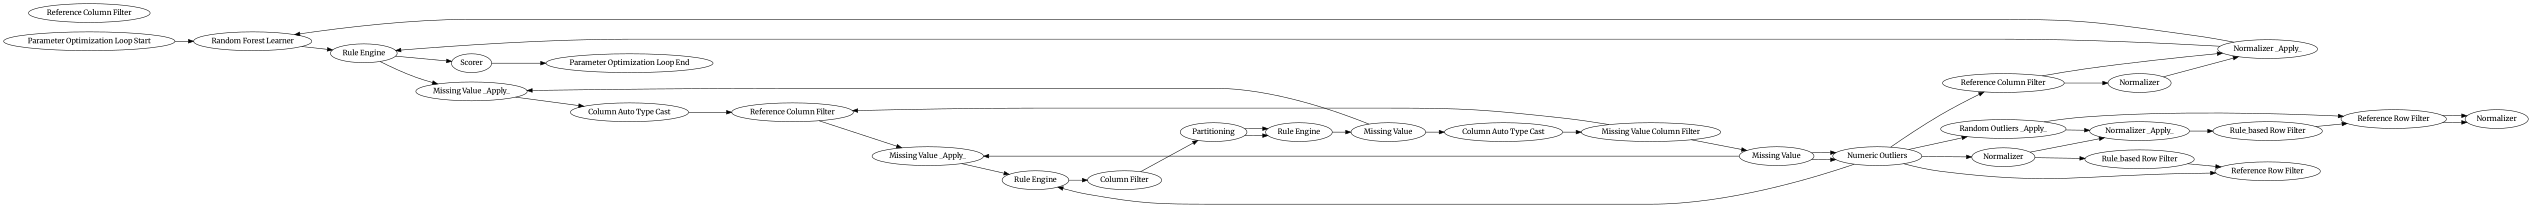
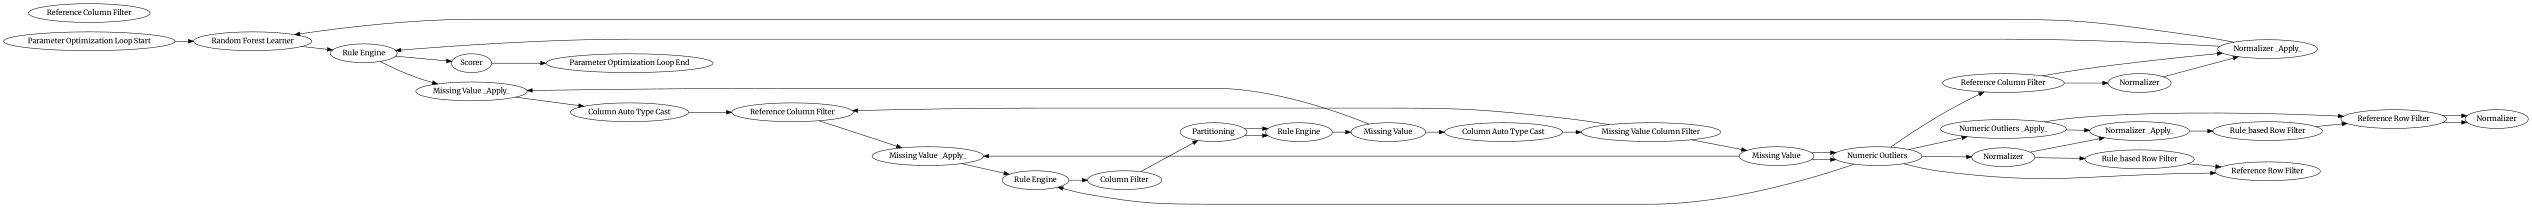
(2003, 129) -> (2003, 129)
